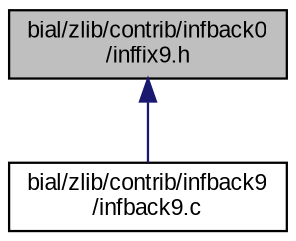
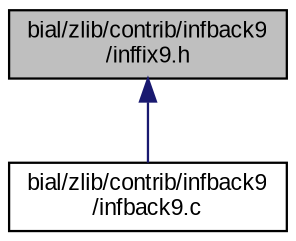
(148, 44) -> (148, 44)
